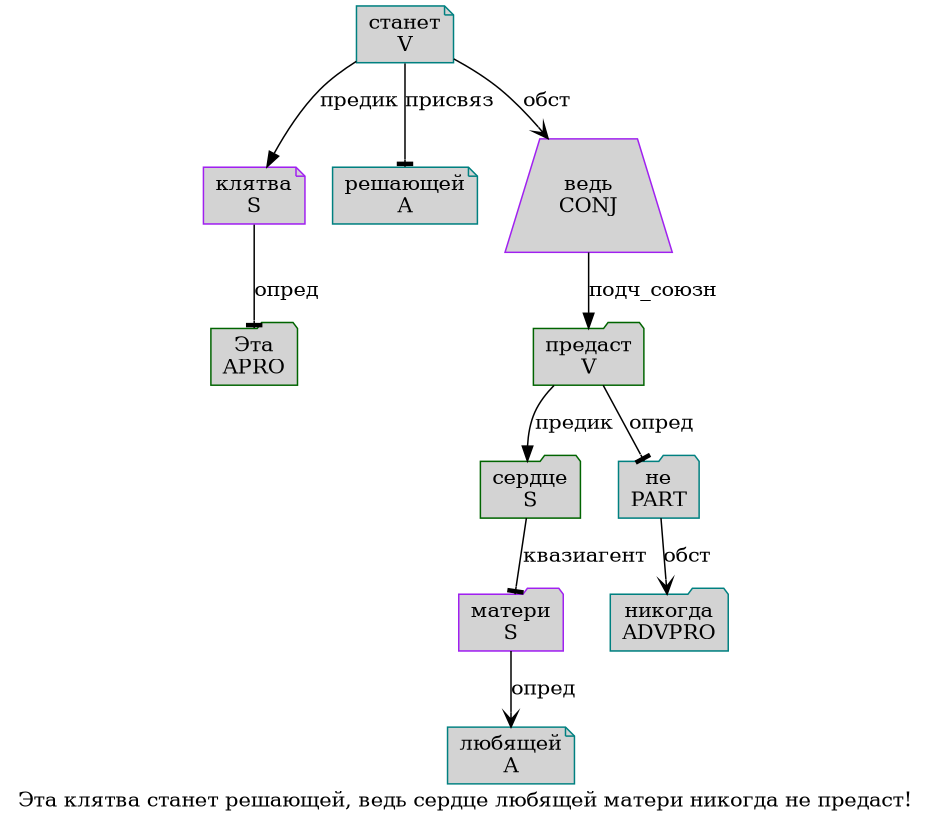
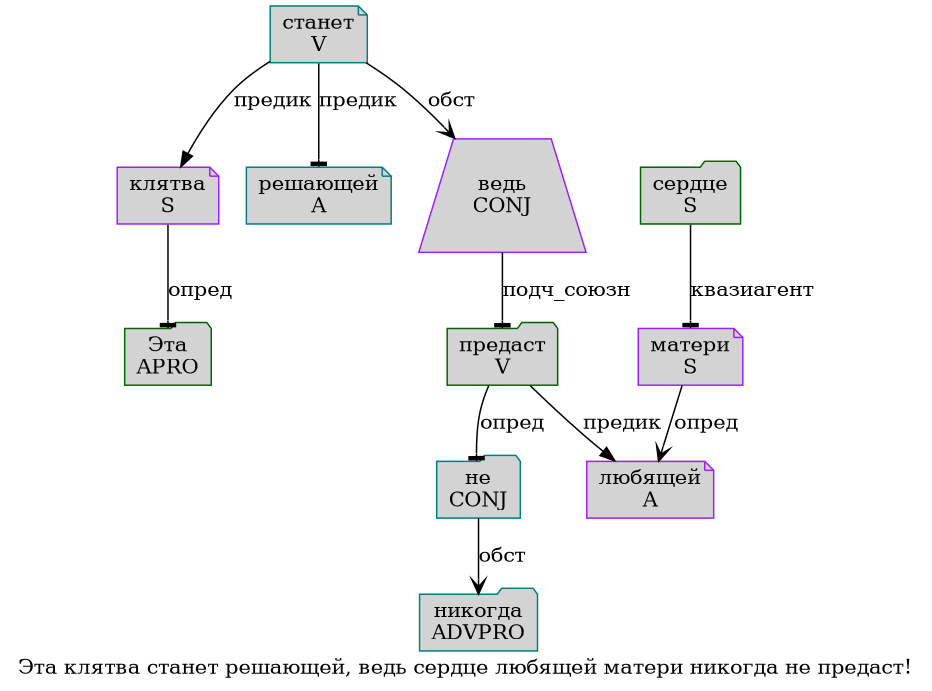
(450, 101) -> (358, 101)
(589, 283) -> (502, 287)
(535, 413) -> (566, 419)
(659, 490) -> (479, 490)
(511, 623) -> (691, 357)
(511, 755) -> (650, 490)
